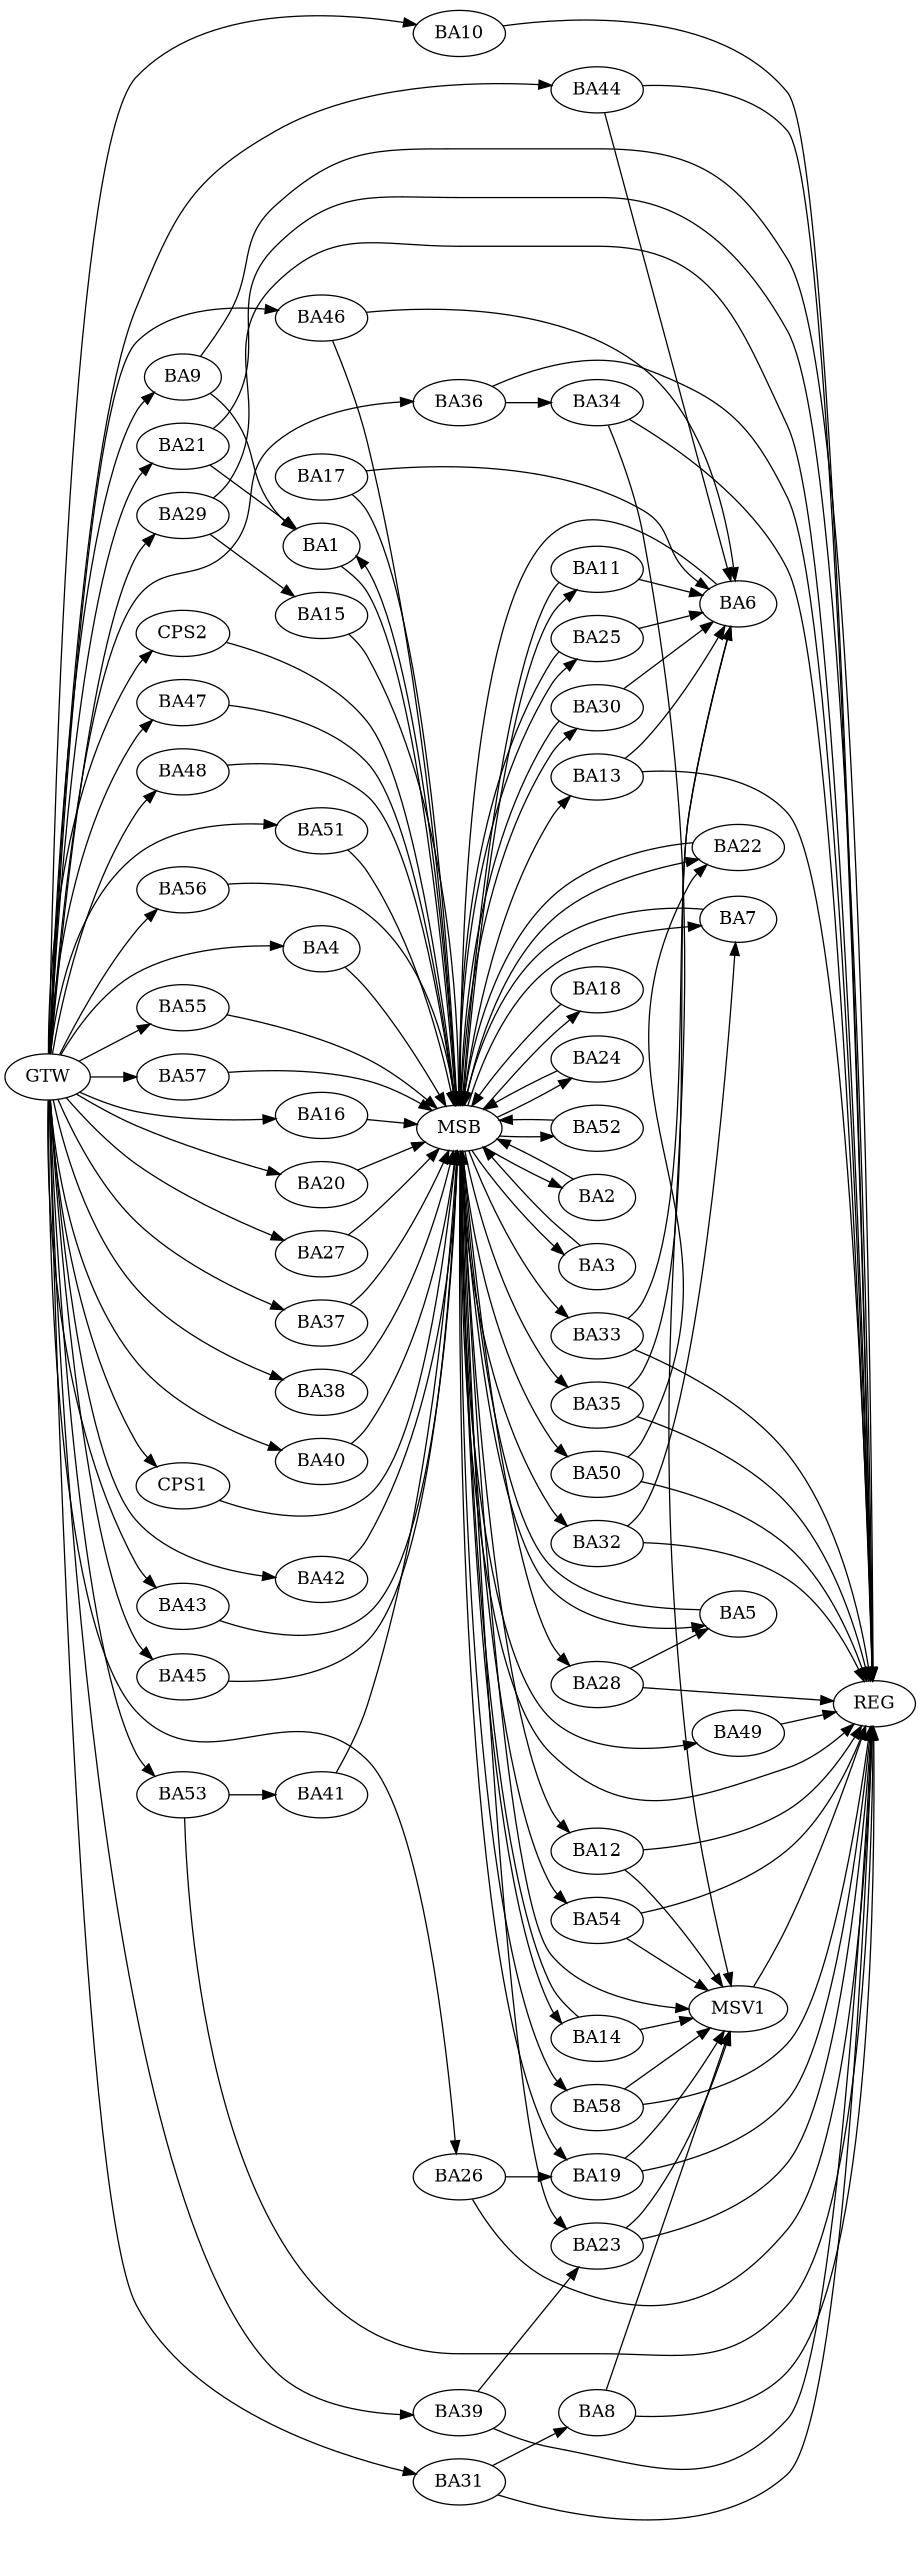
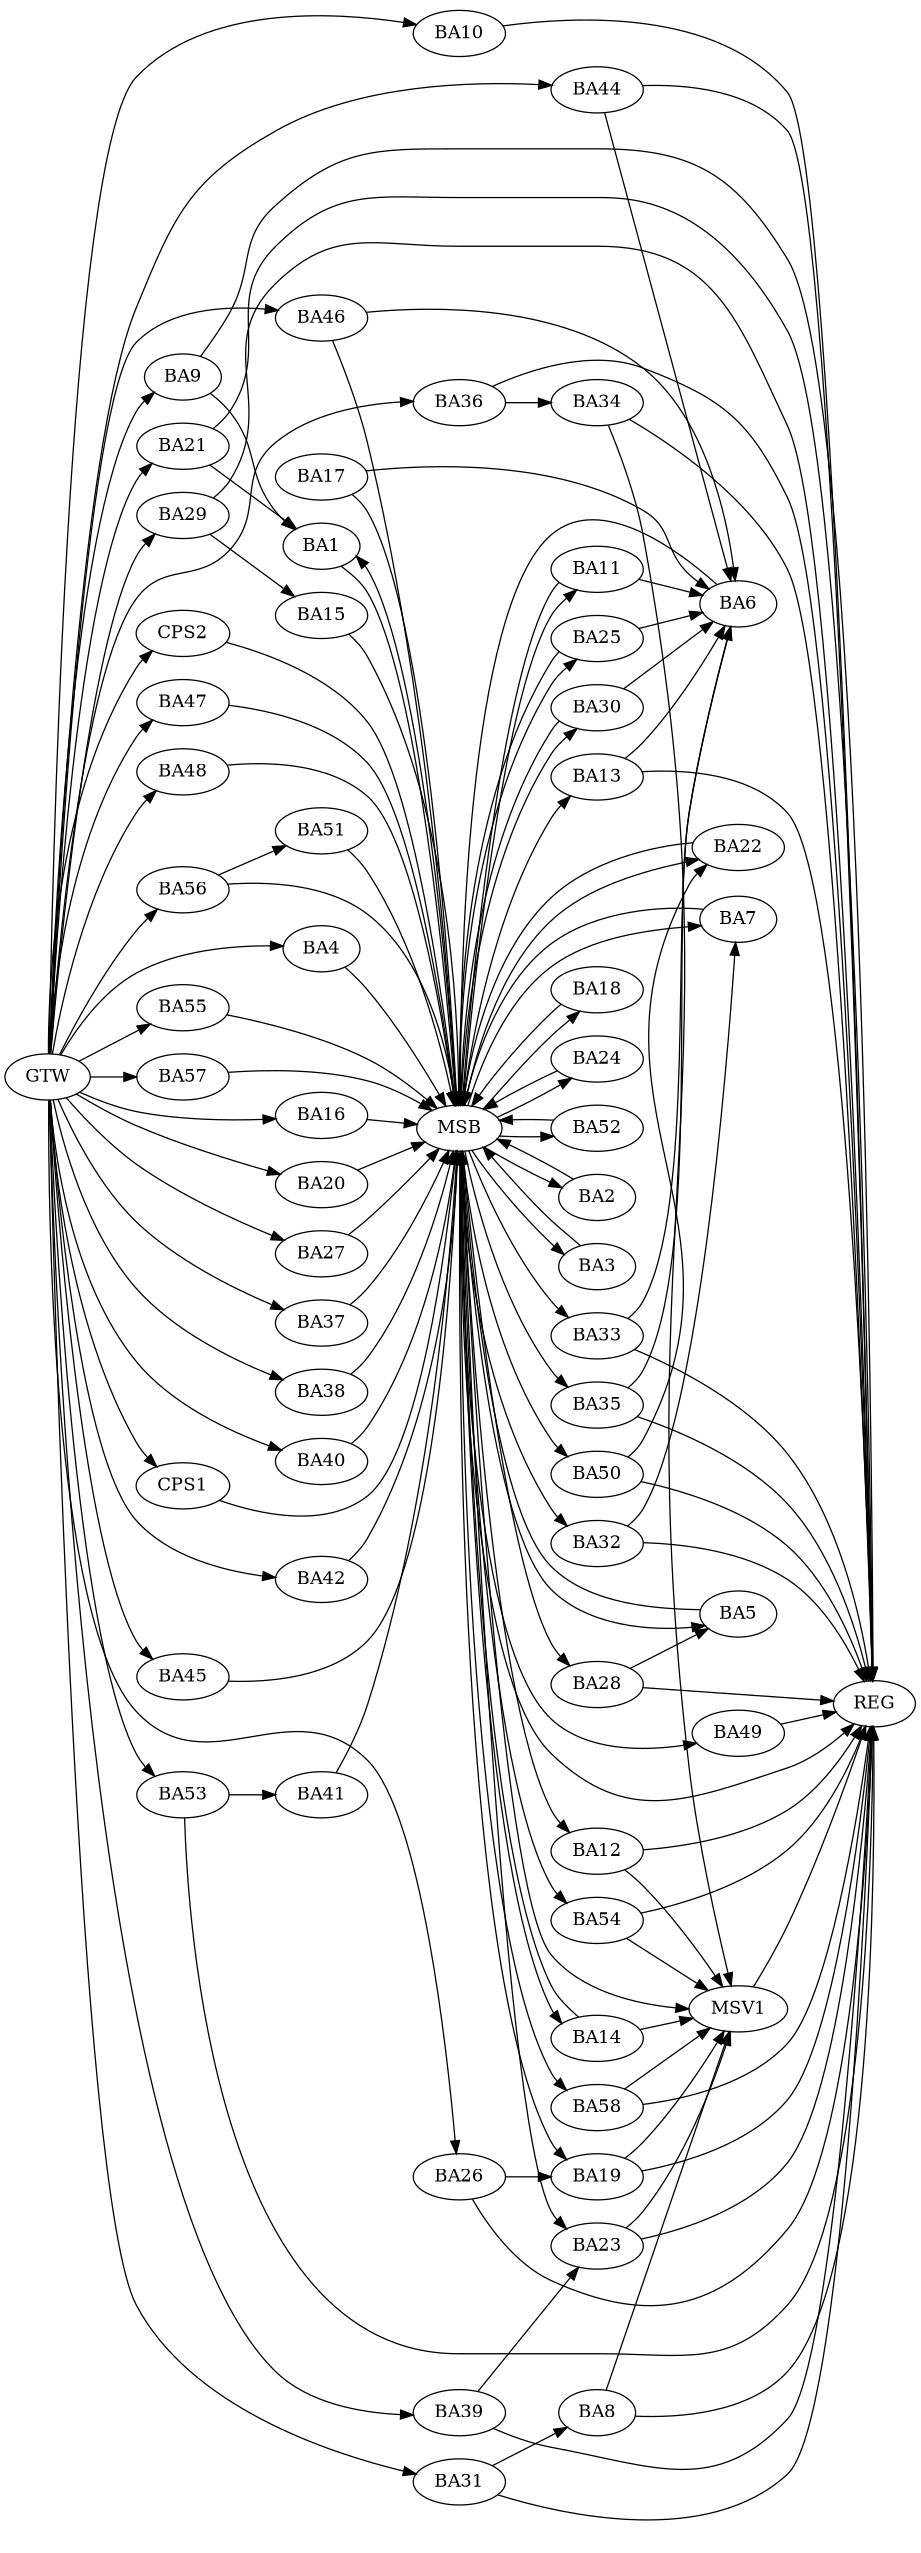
(112, 880) -> (246, 863)
(183, 1606) -> none
